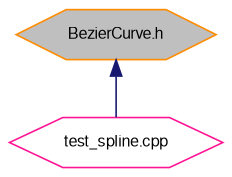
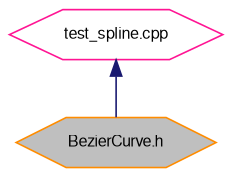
(116, 97) -> (116, 97)
